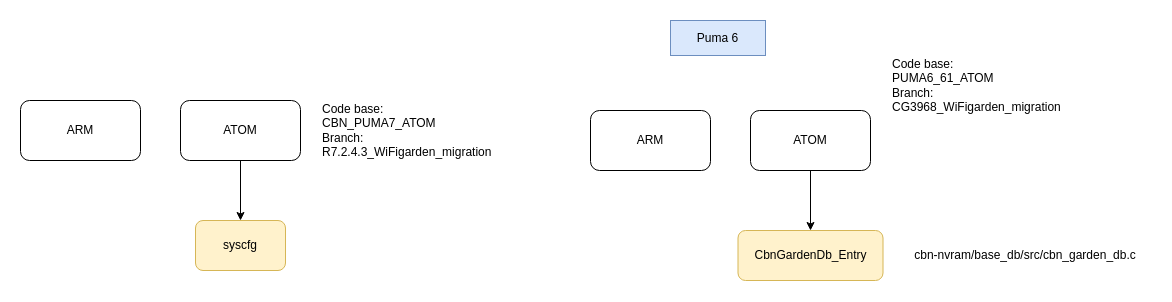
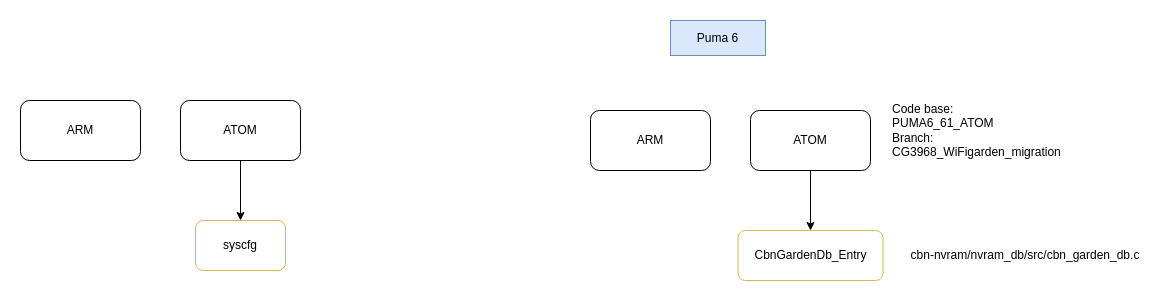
(1001, 86) -> (1001, 131)
(431, 131) -> none
(241, 246) -> (241, 246)
(811, 256) -> (811, 256)
(1026, 256) -> (1026, 256)
